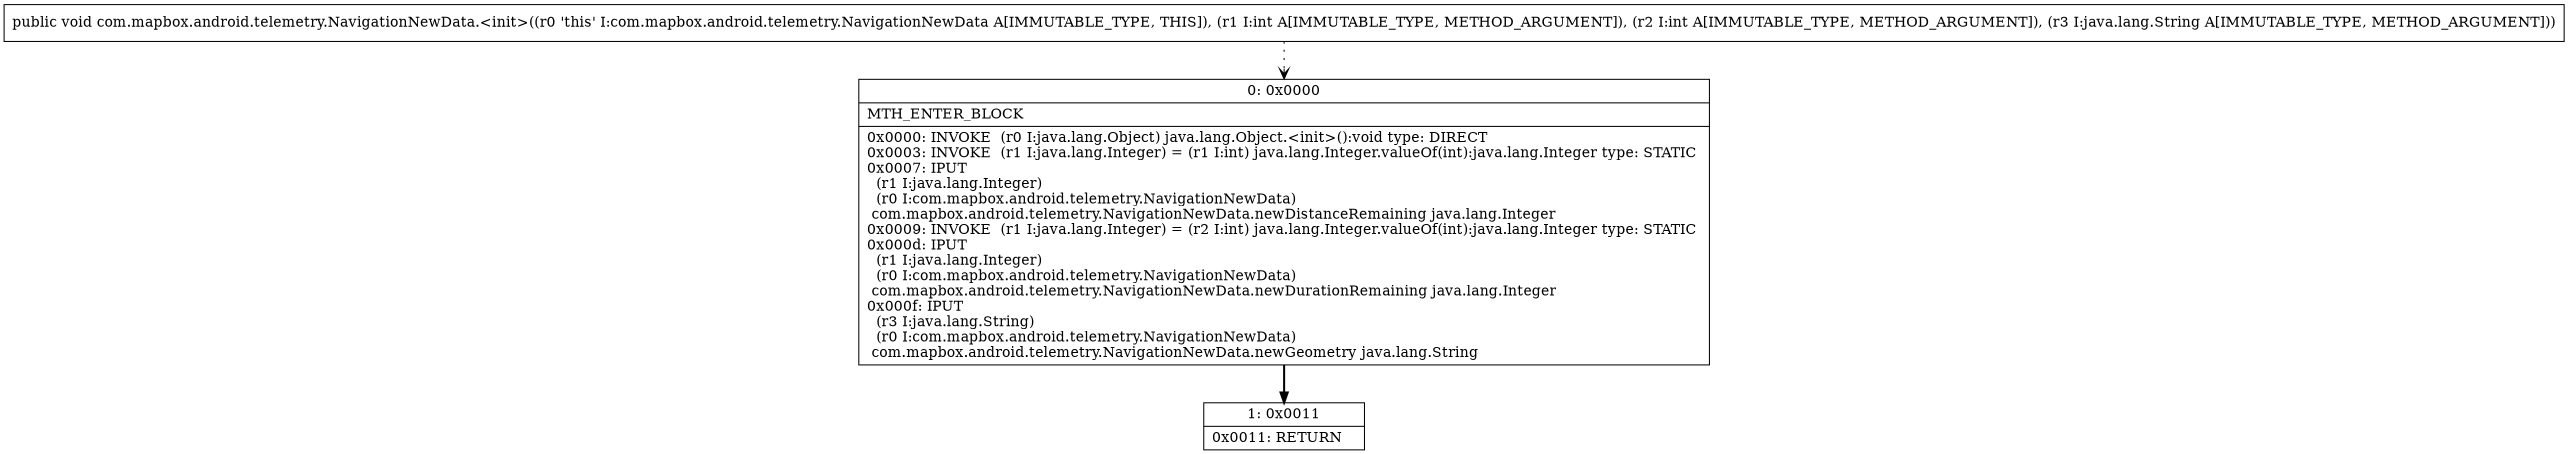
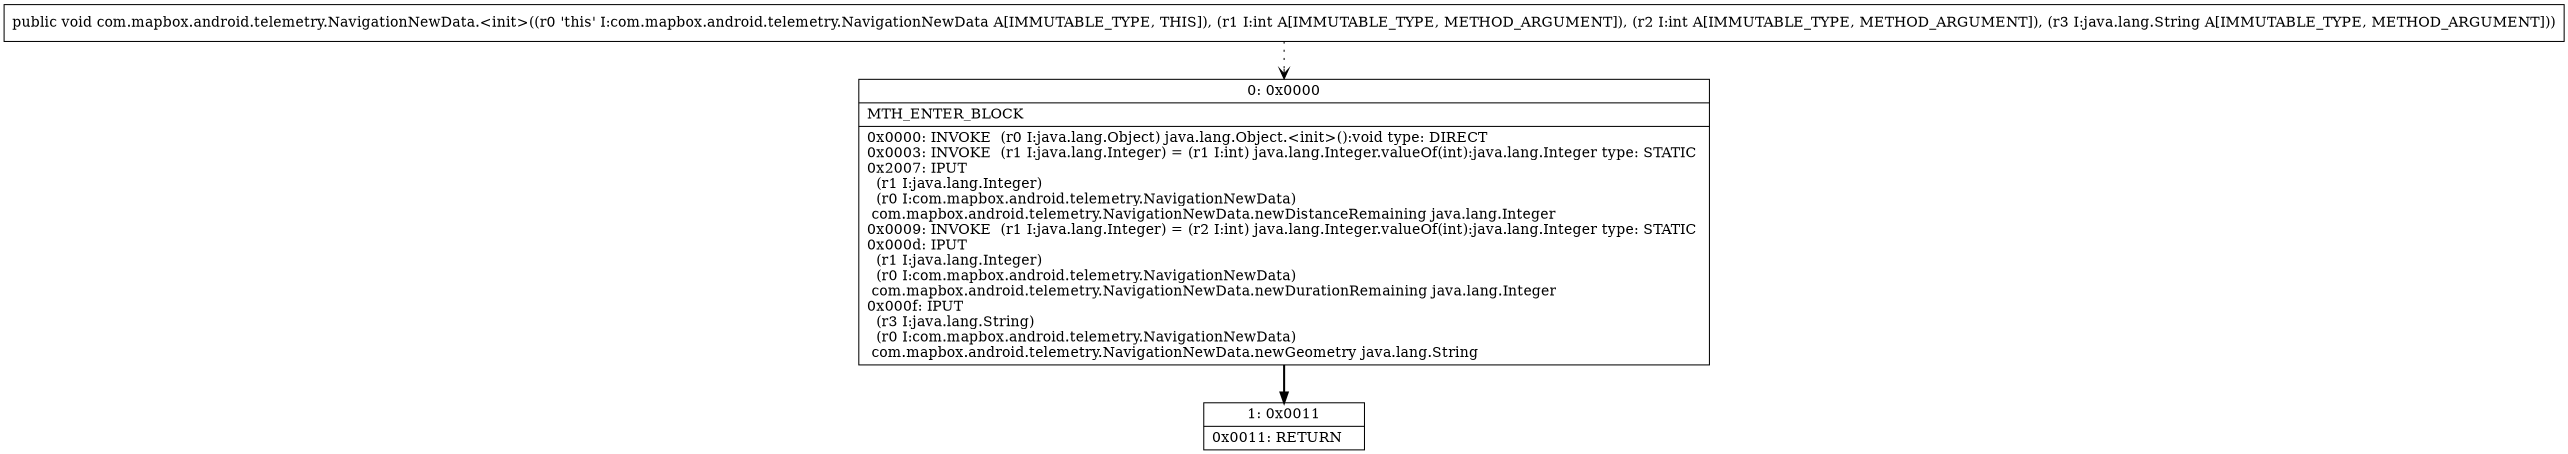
(922, 168) -> (922, 168)
